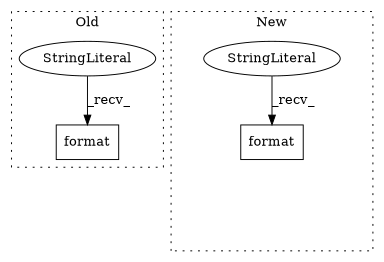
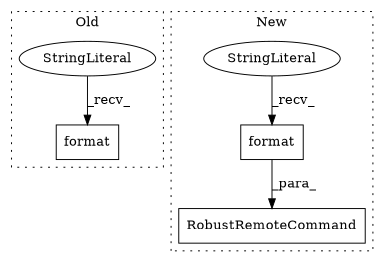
none -> (272, 226)
